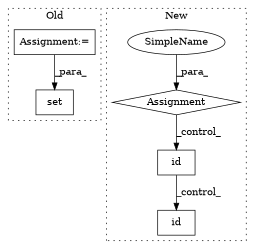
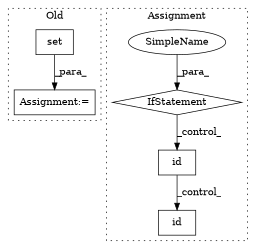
(176, 16) -> (177, 16)
(55, 69) -> (55, 69)
(176, 102) -> (177, 102)
